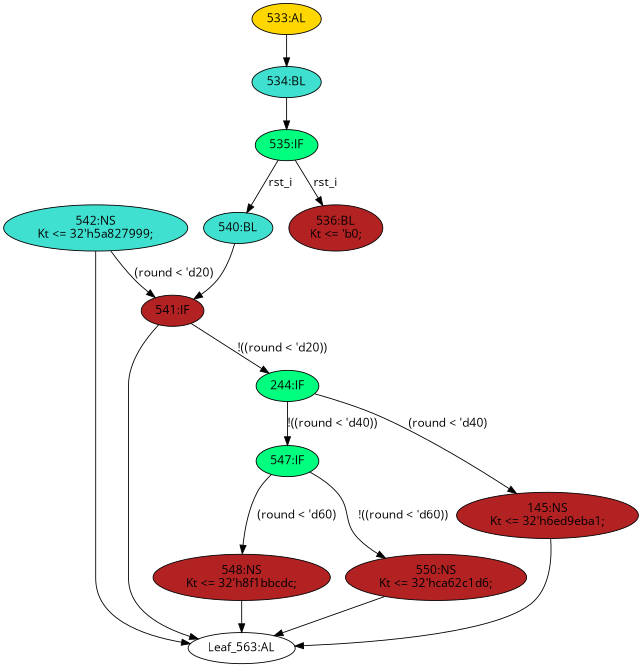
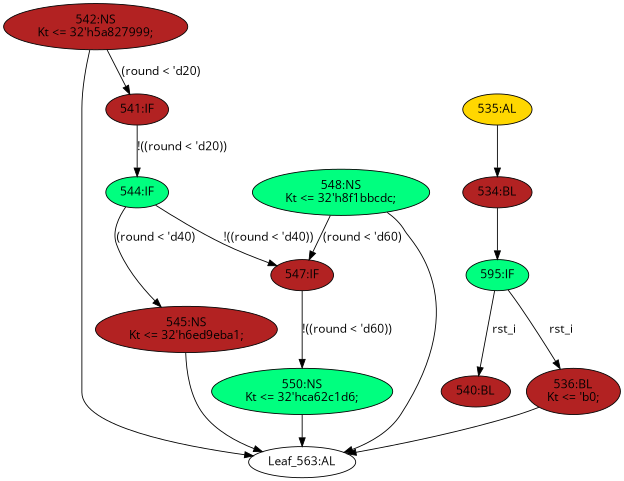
(287, 19) -> (497, 109)
(287, 82) -> (497, 192)
(287, 145) -> (497, 275)
(96, 228) -> (96, 27)
(238, 228) -> (476, 391)
(223, 272) -> none
(287, 386) -> (137, 192)
(287, 461) -> (302, 275)
(129, 492) -> (448, 433)
(251, 507) -> (322, 234)
(548, 515) -> (186, 329)
(242, 577) -> (341, 192)
(436, 577) -> (302, 391)
